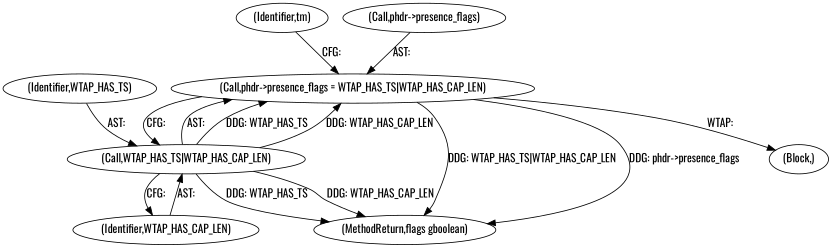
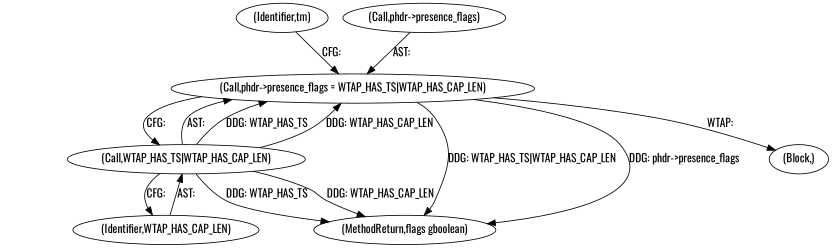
(80, 89) -> none
